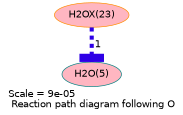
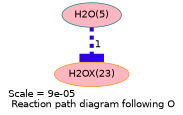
(92, 39) -> (92, 39)
